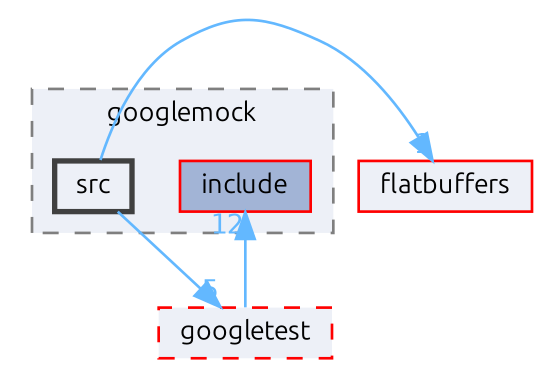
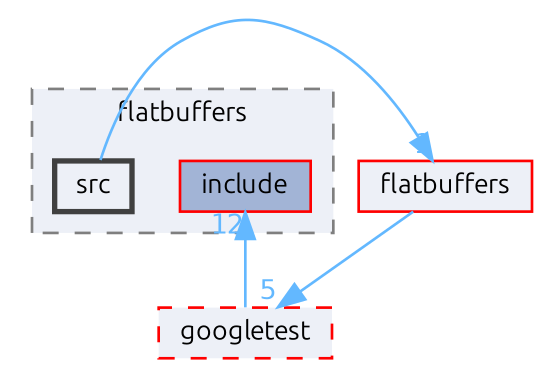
(183, 114) -> (183, 114)
(159, 250) -> (357, 252)
